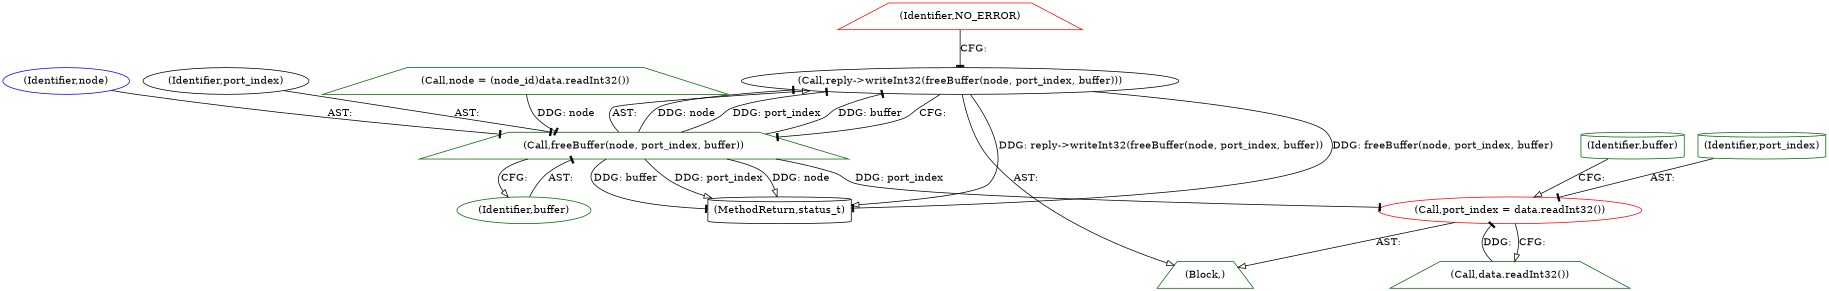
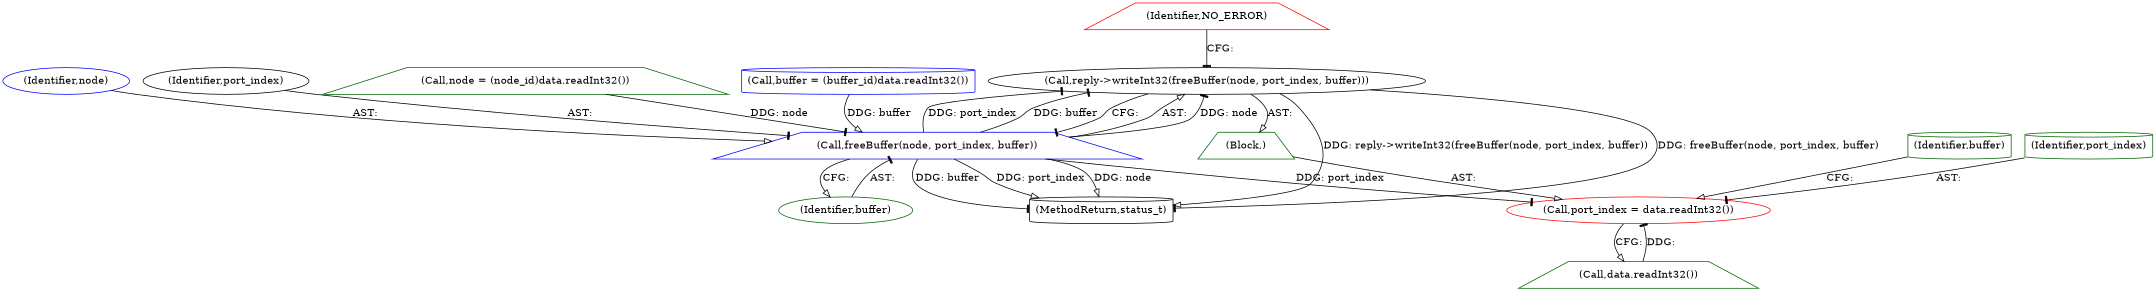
none -> (858, 81)
(304, 115) -> (437, 124)
(634, 146) -> (927, 146)
(1350, 244) -> (1424, 179)
